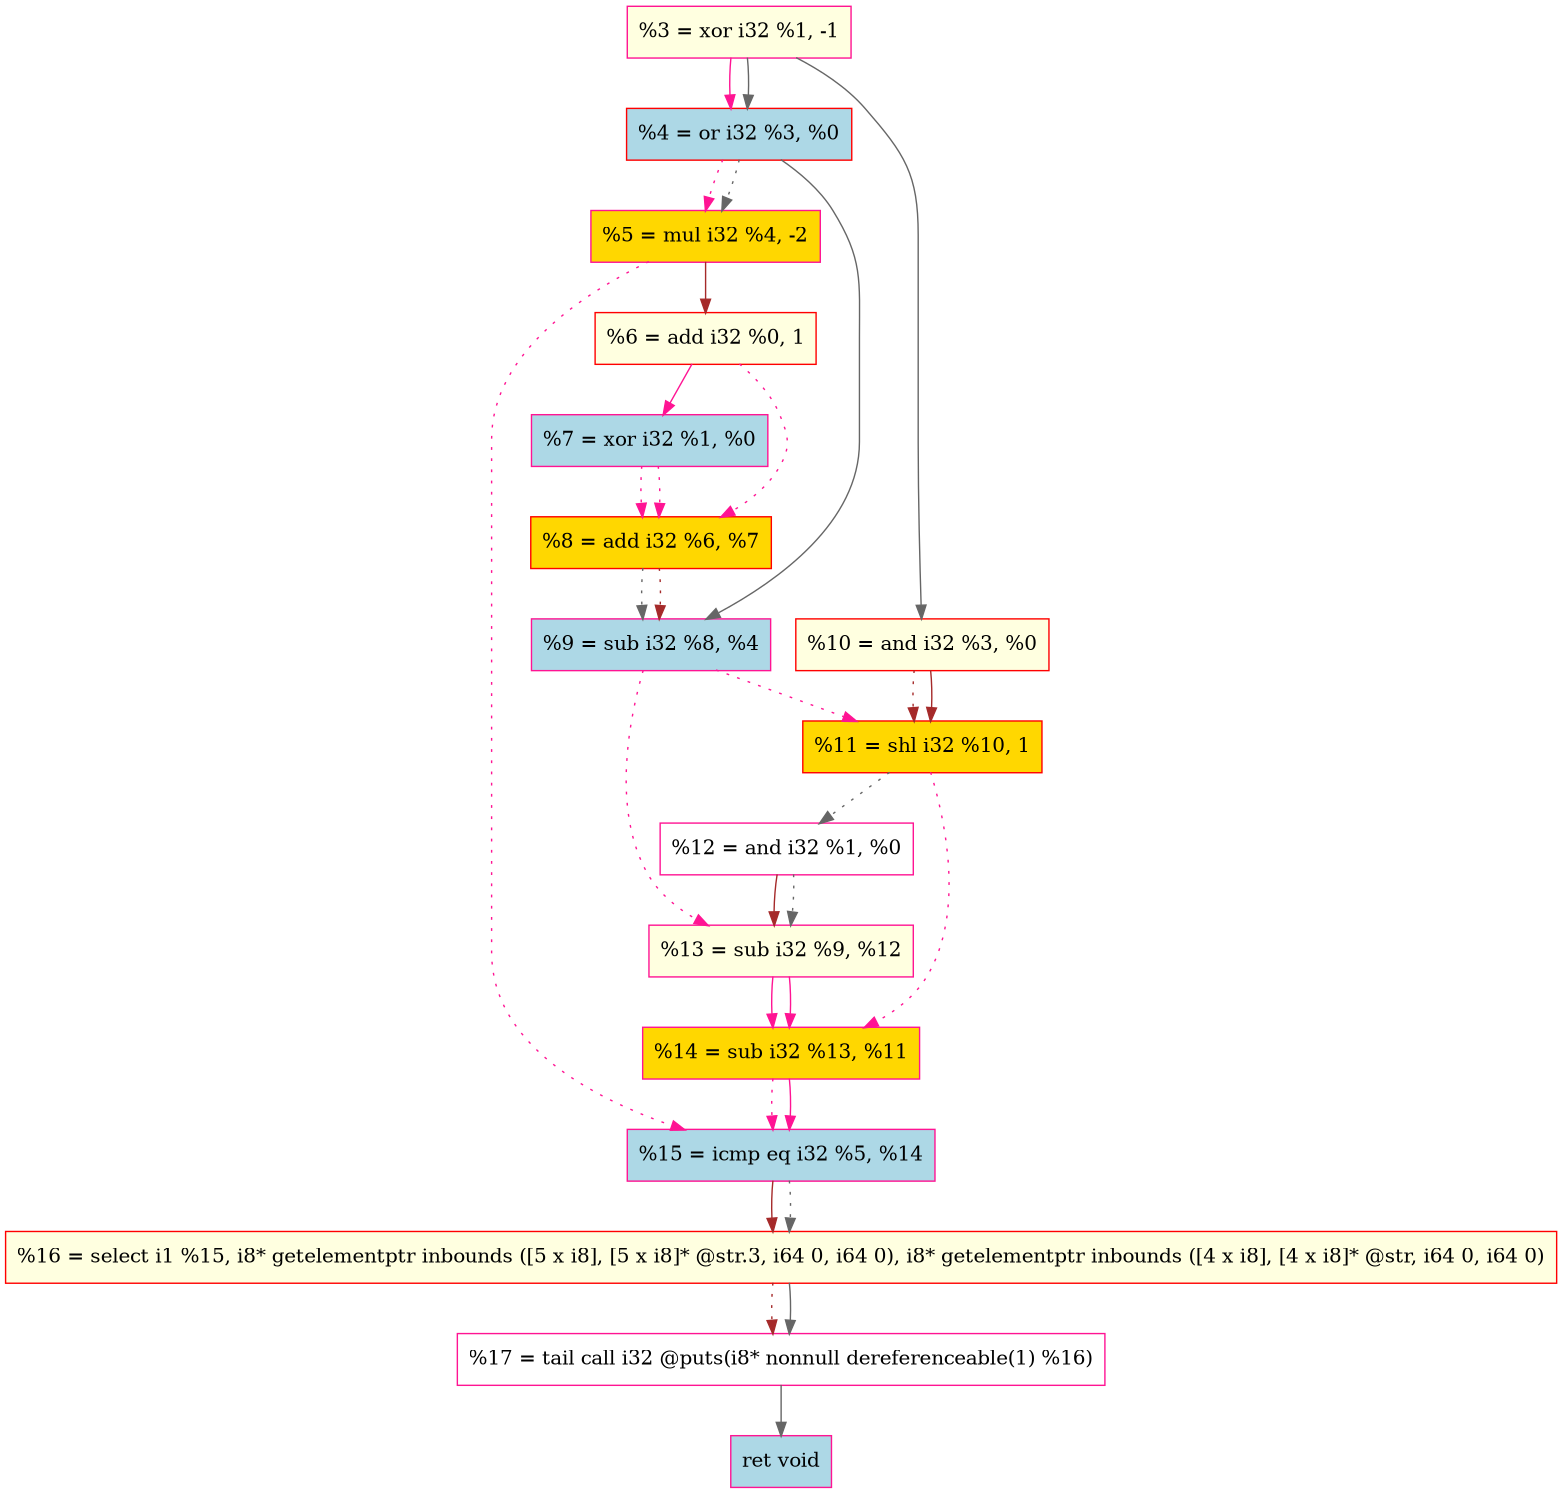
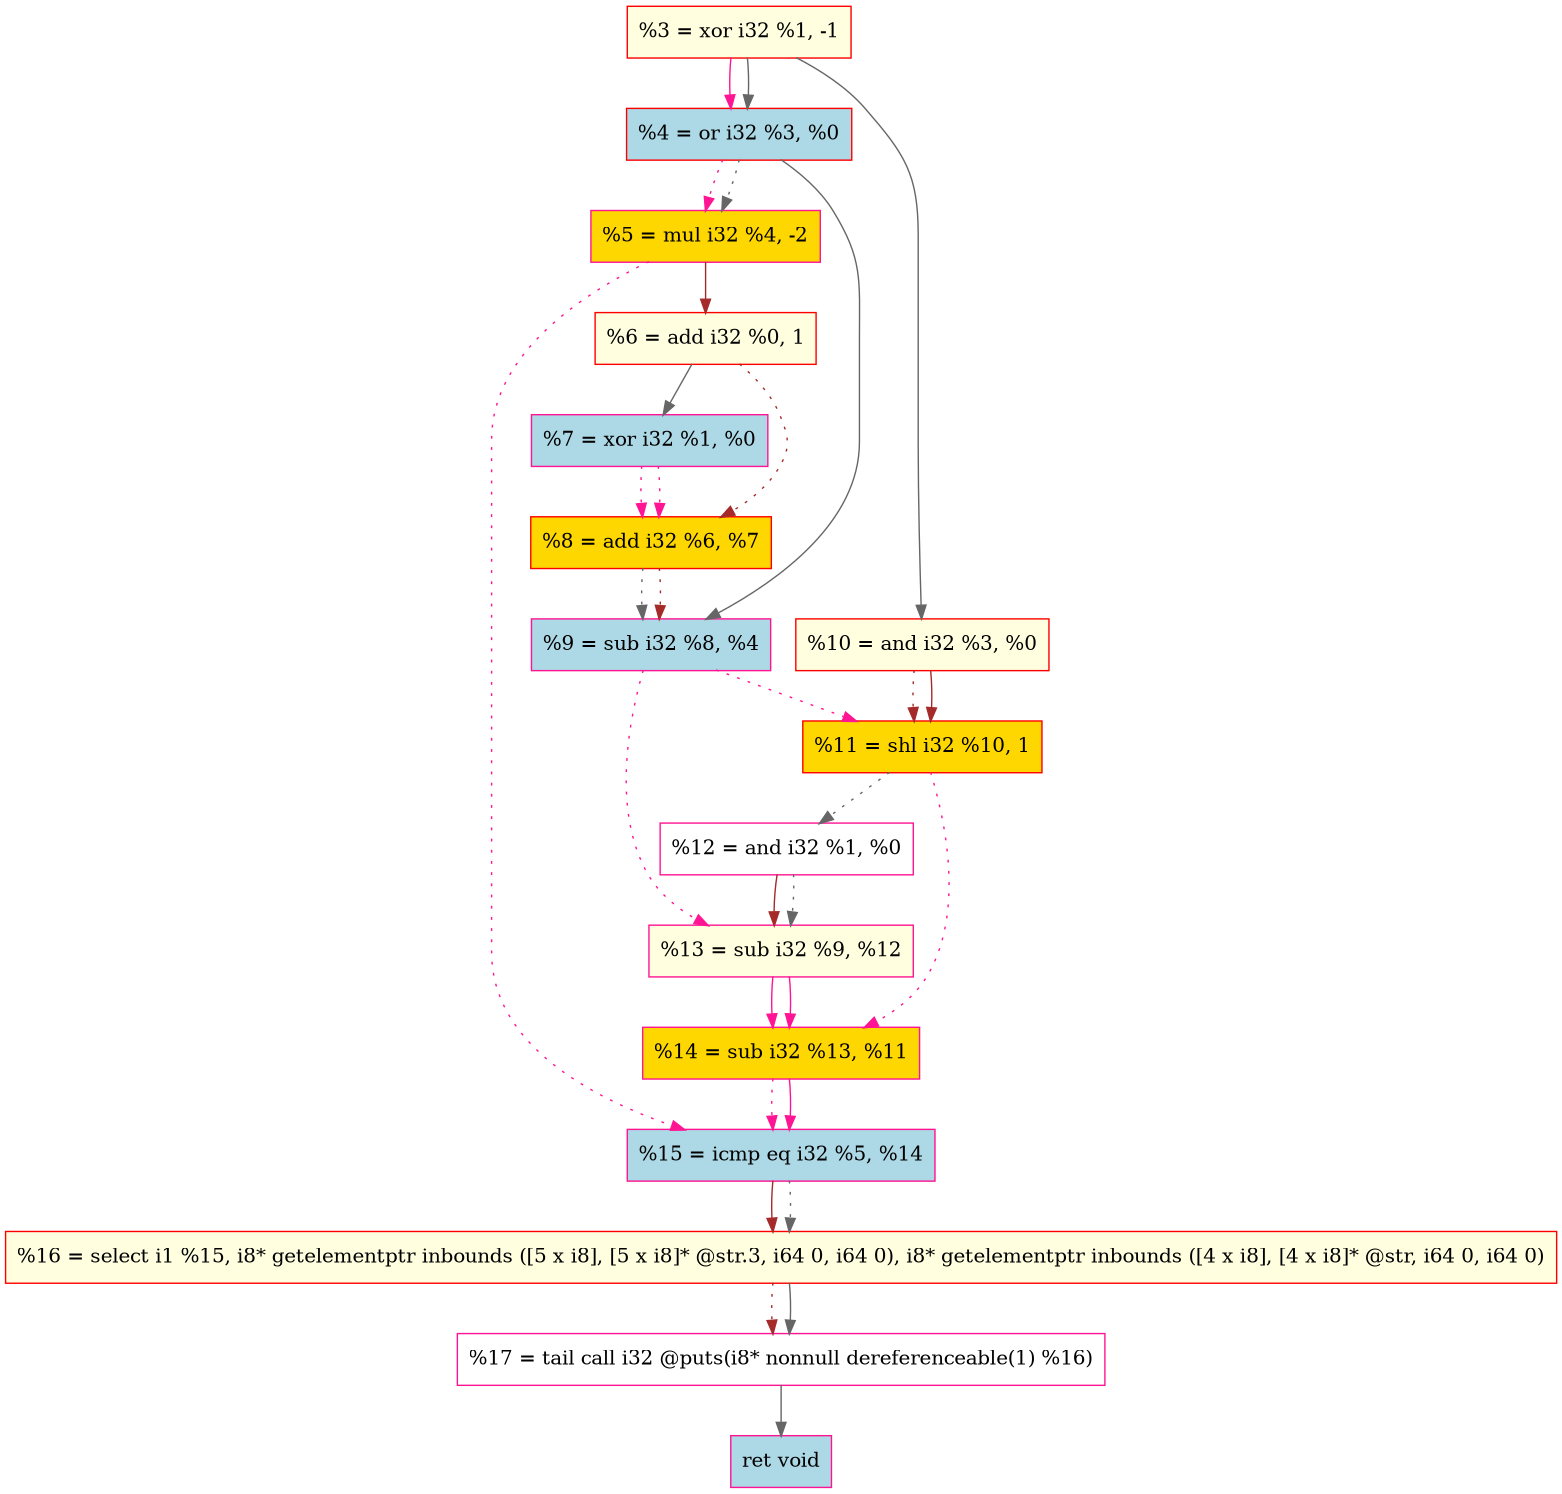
(739, 32) -> (739, 32)
(681, 383) -> (681, 383)
(787, 441) -> (787, 441)
